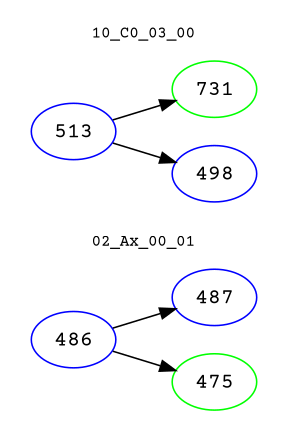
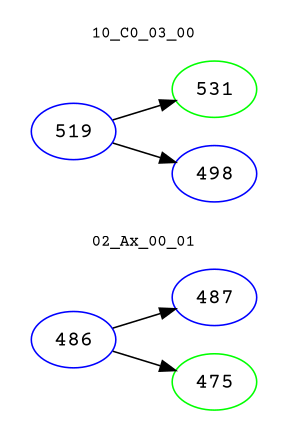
(214, 89) -> (214, 89)
(74, 131) -> (74, 131)
